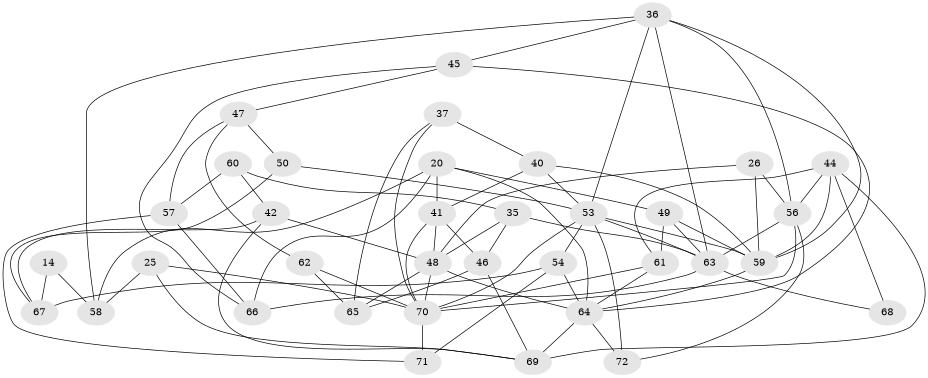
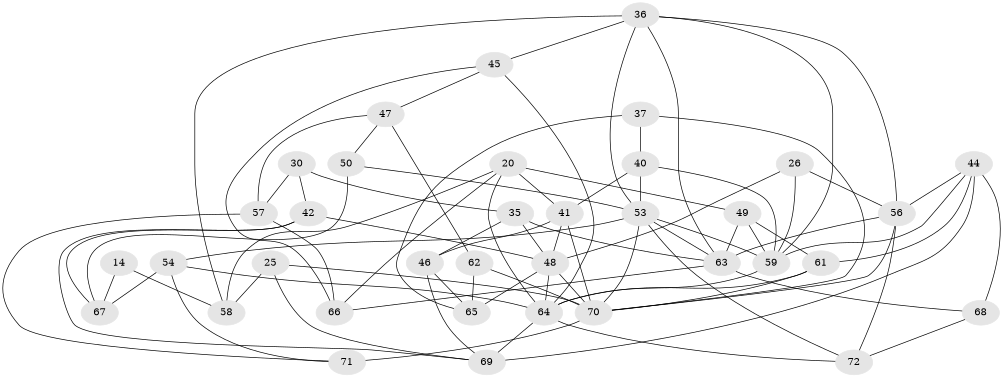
(233, 164) -> (297, 164)
none -> (917, 338)
